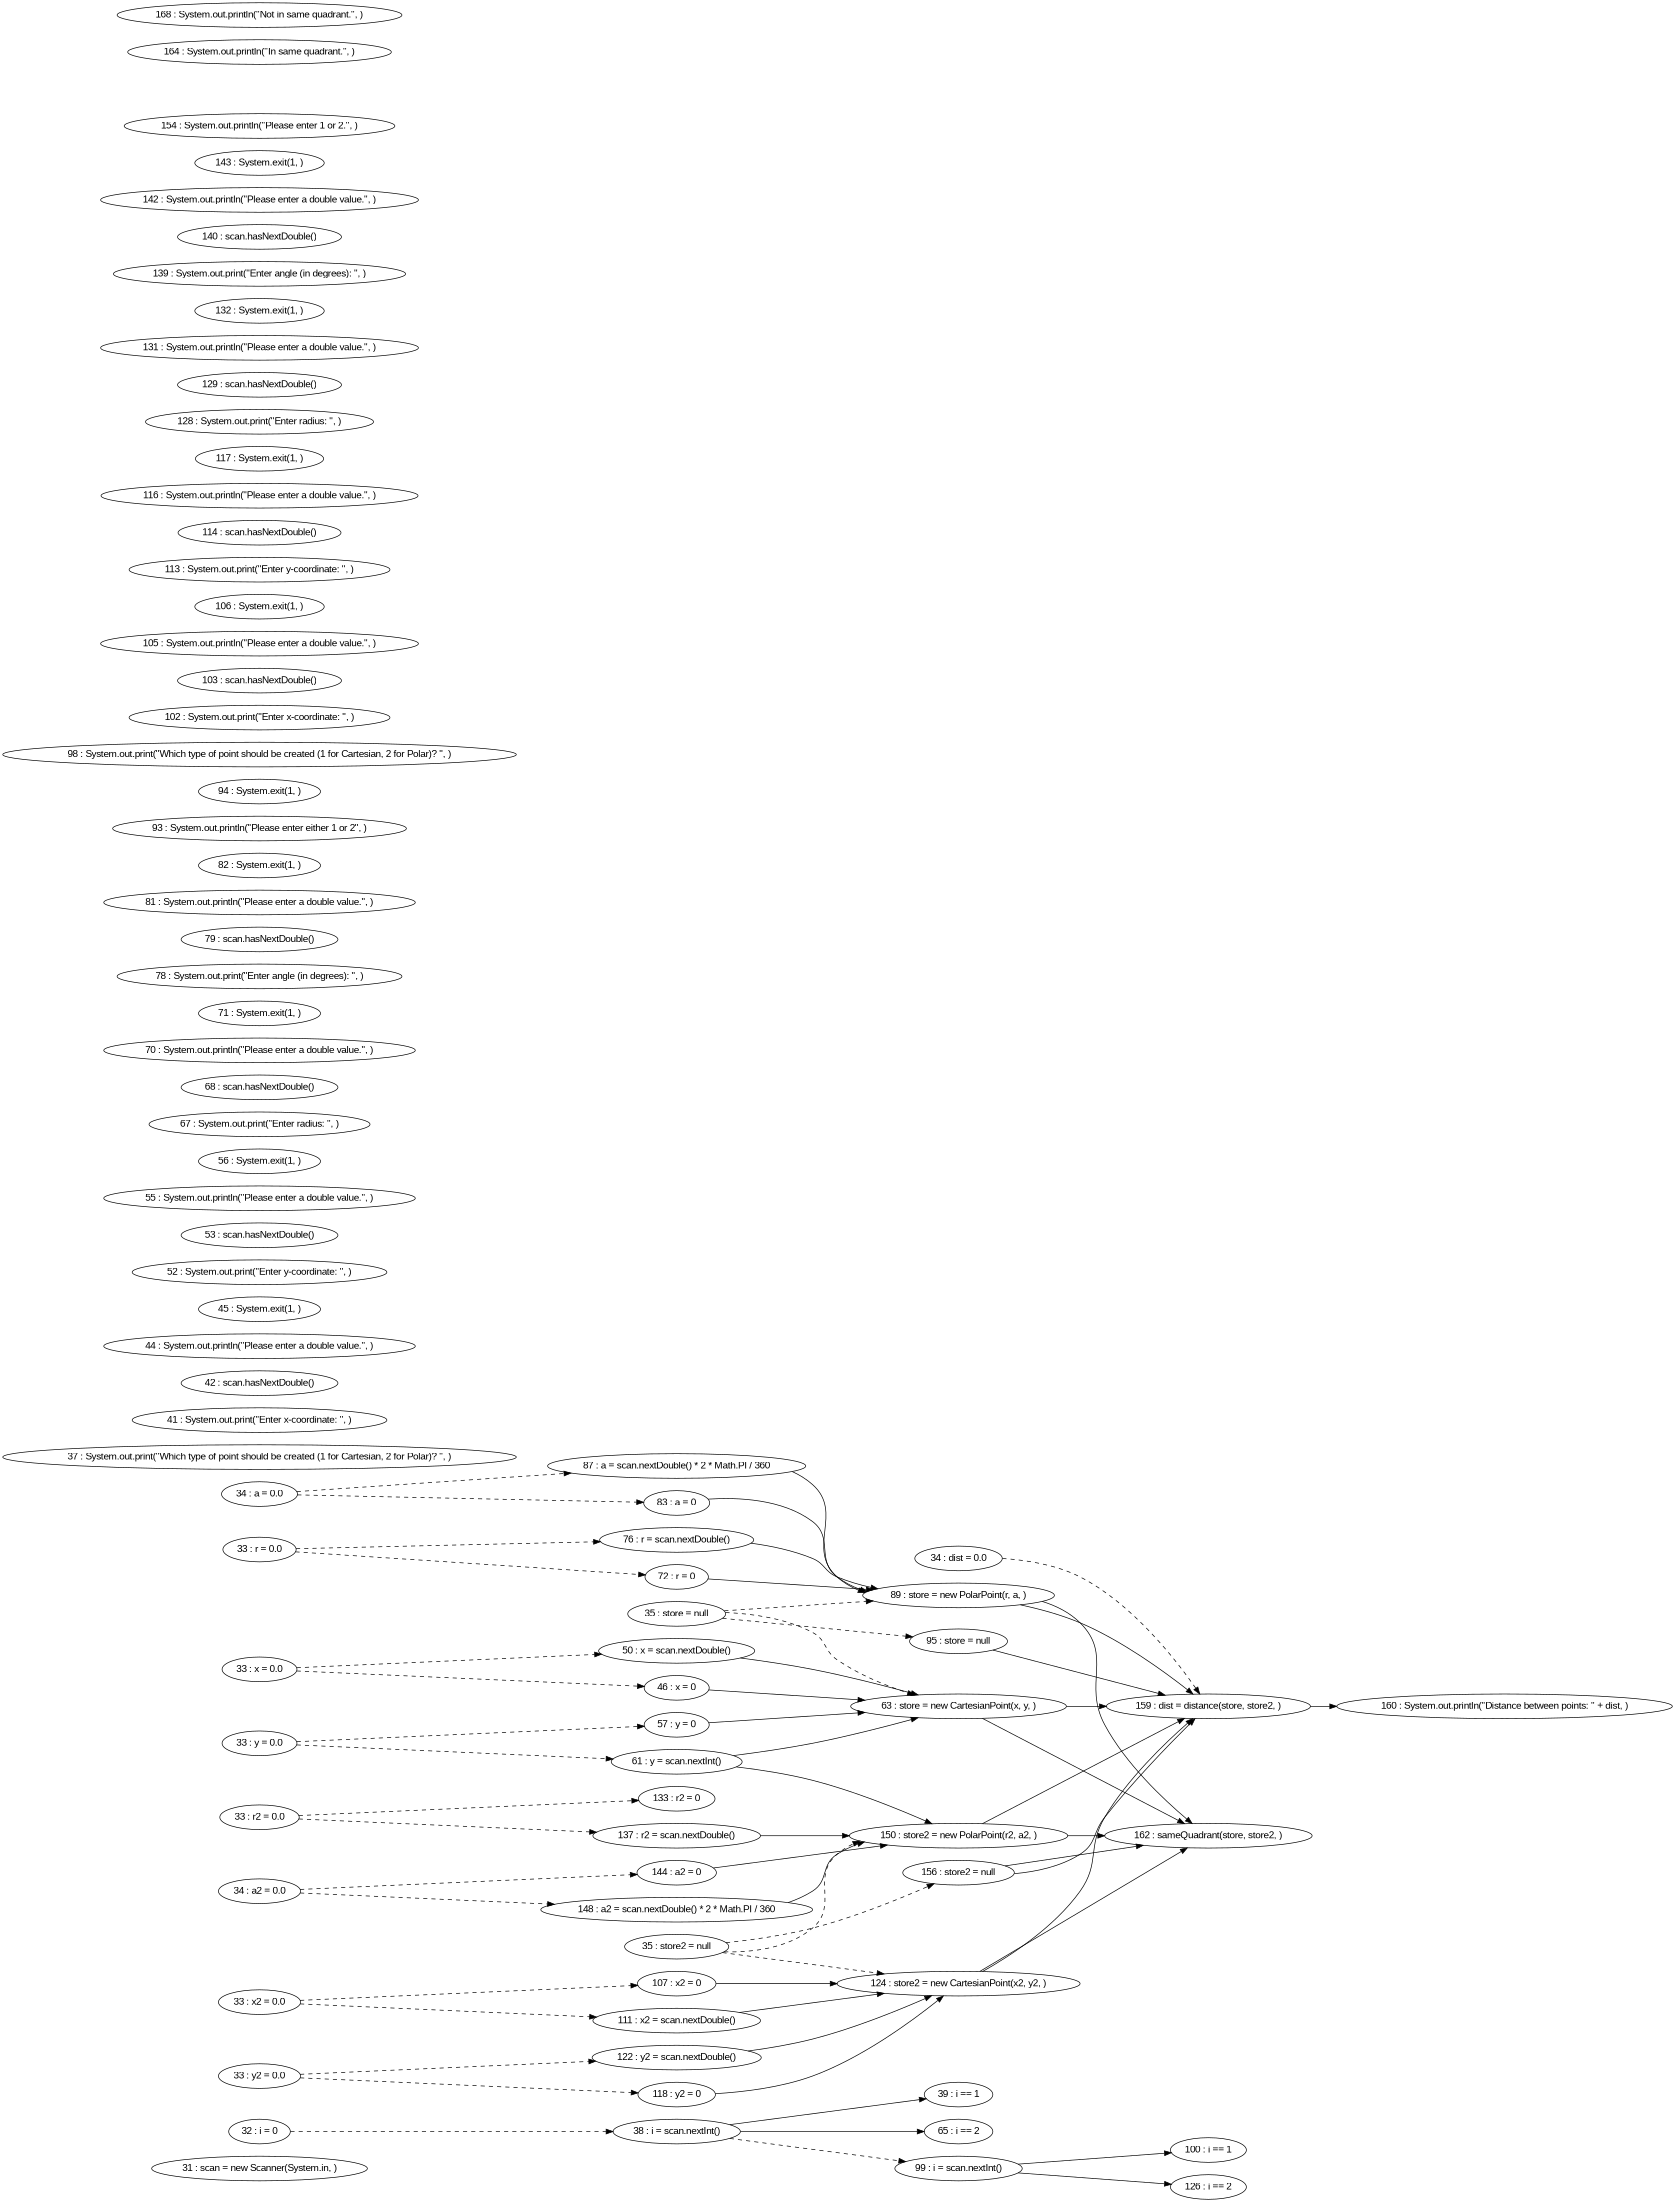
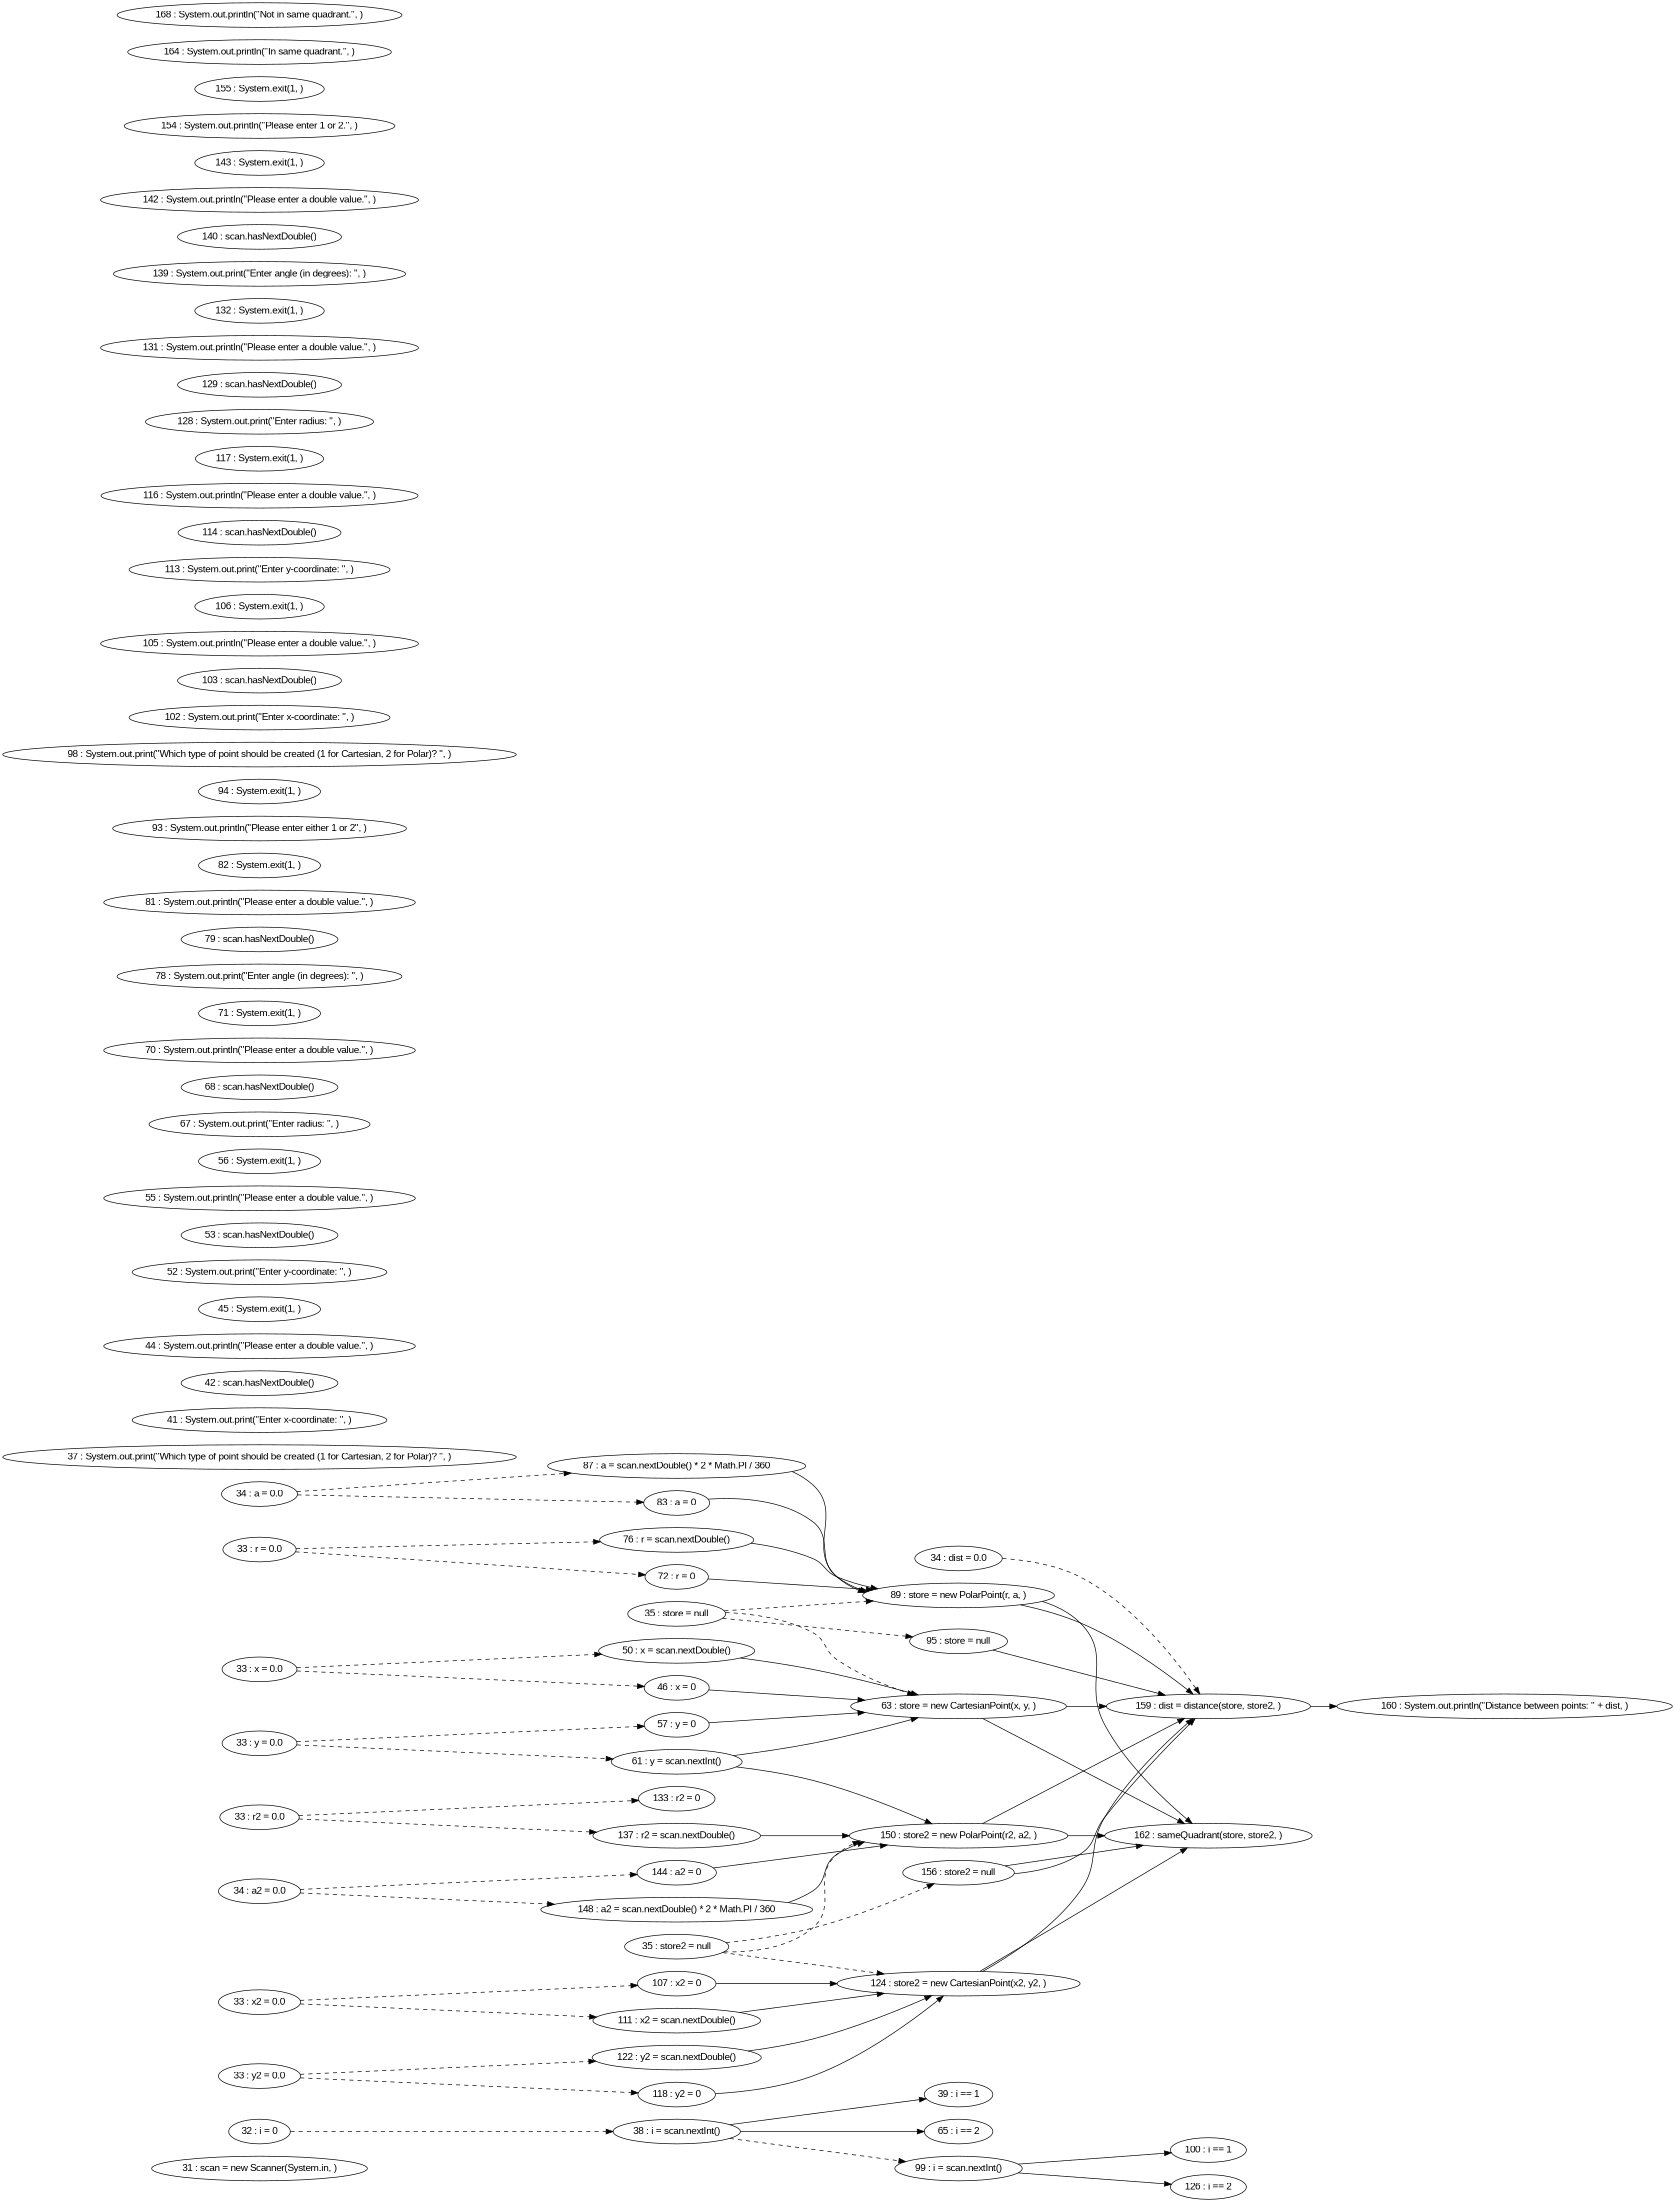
none -> (260, 89)
